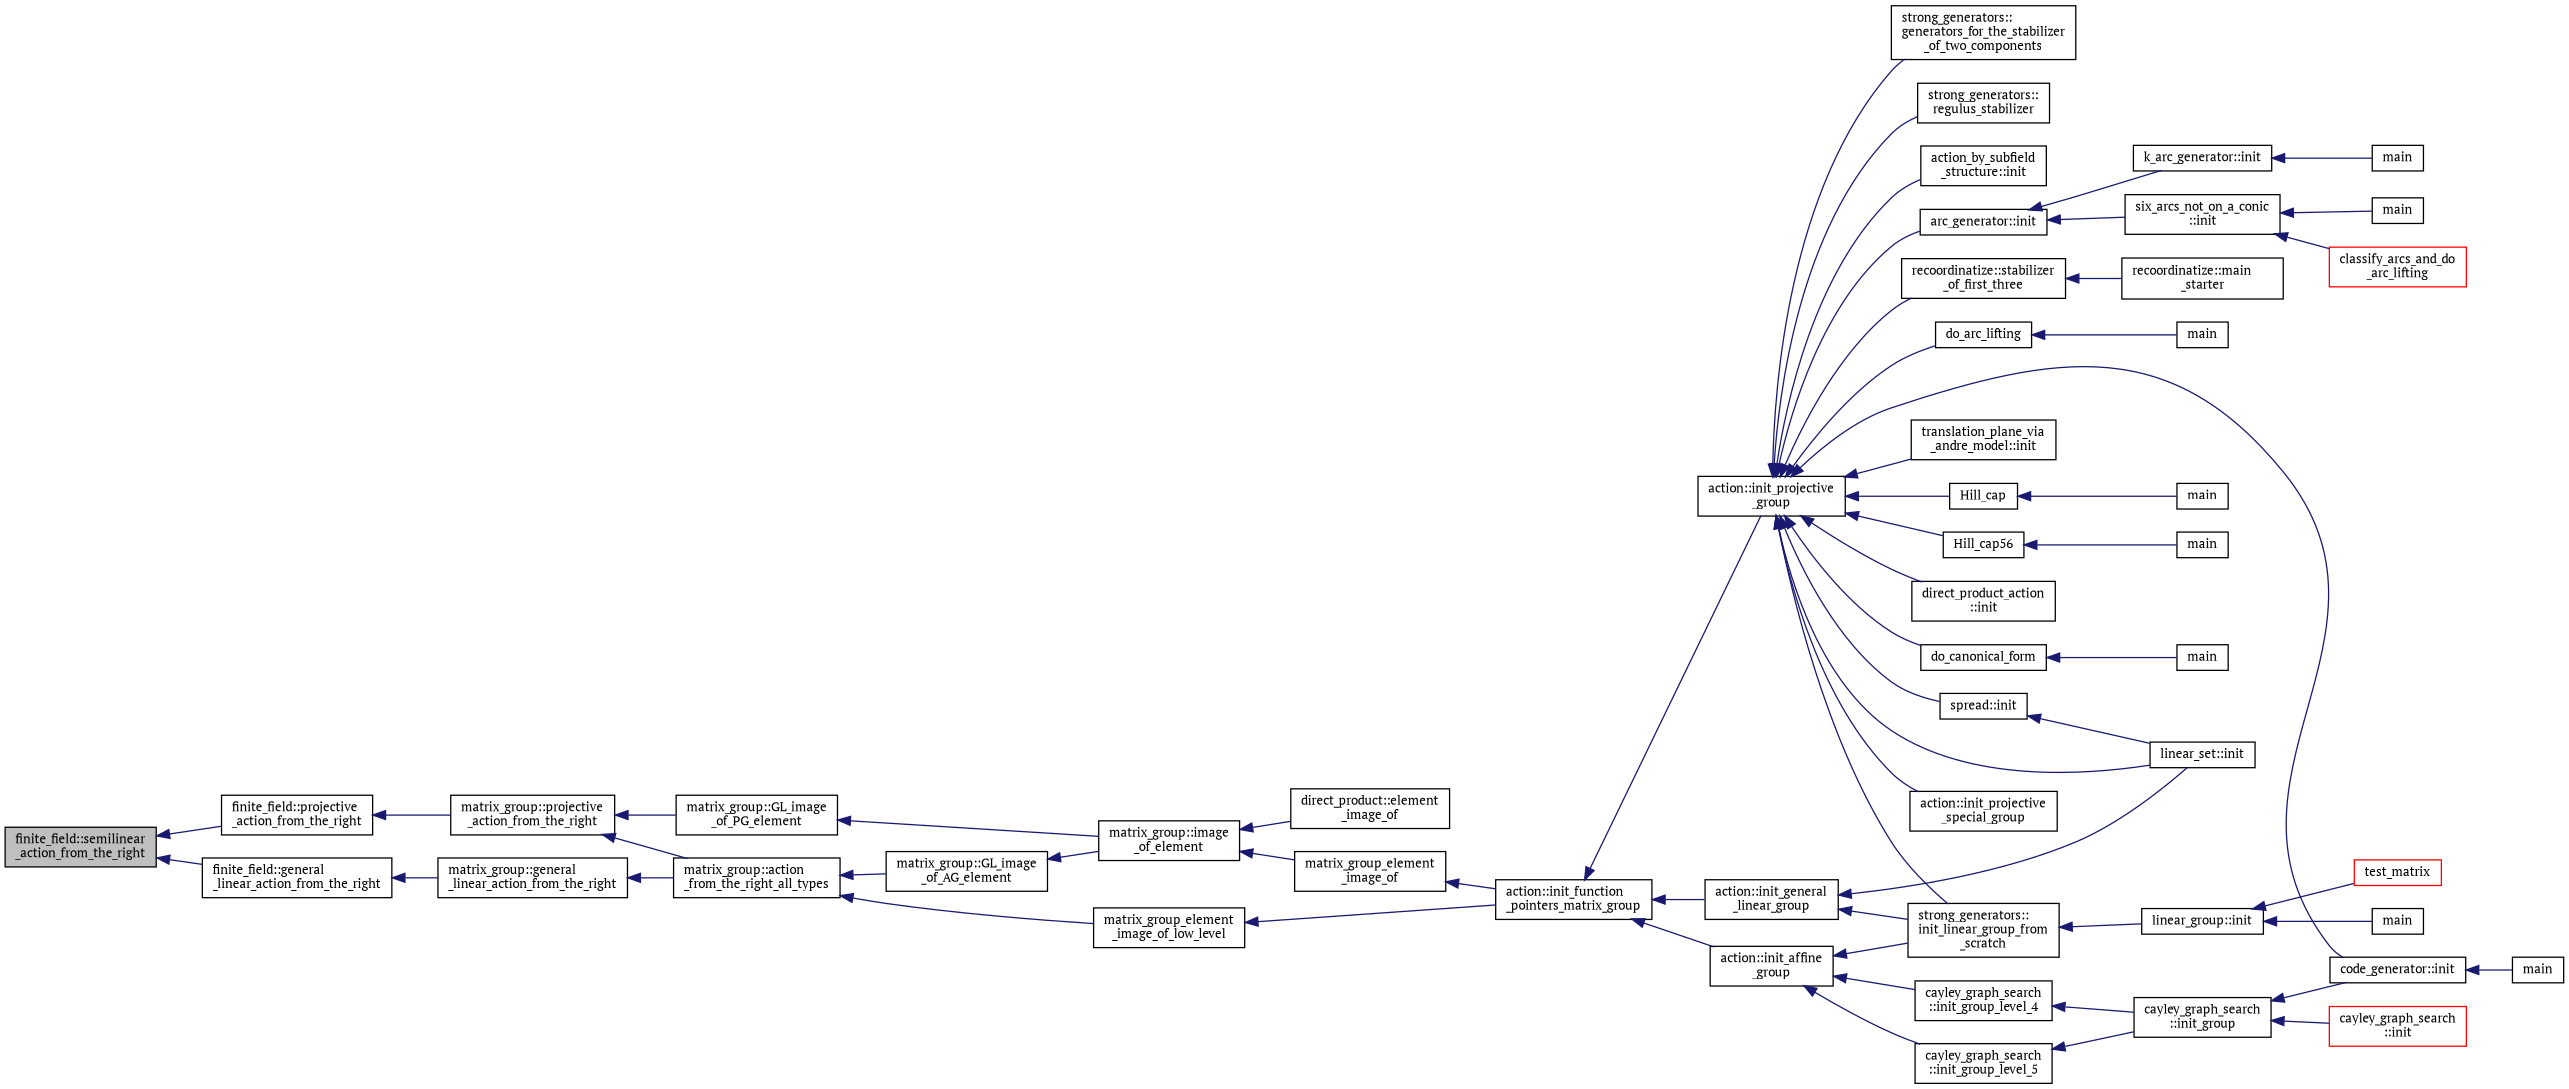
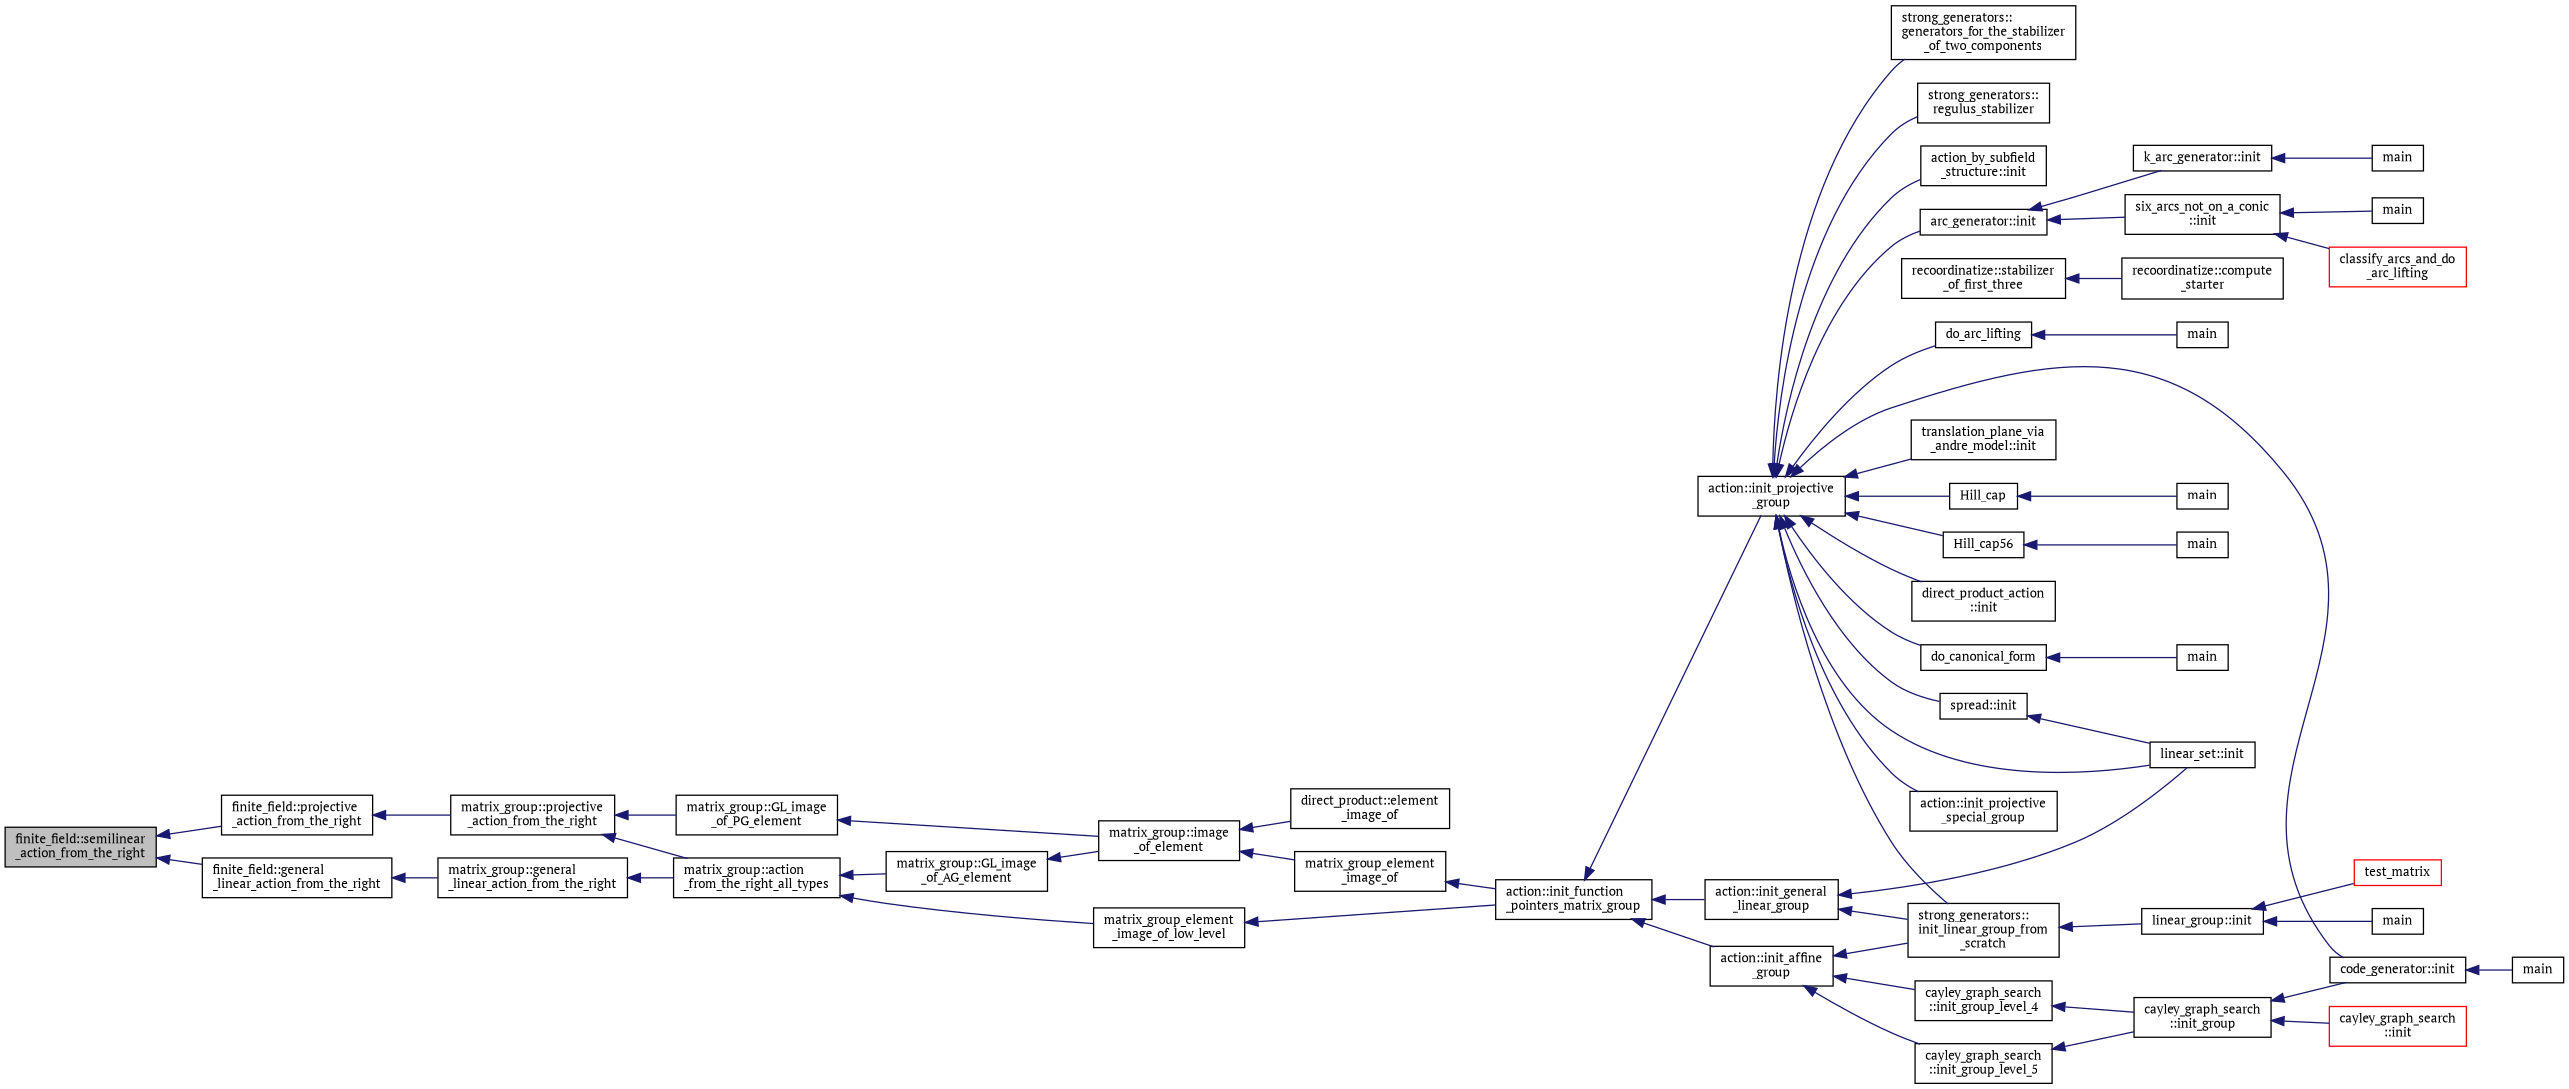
(2203, 279) -> (2203, 279)
(1836, 372) -> none
